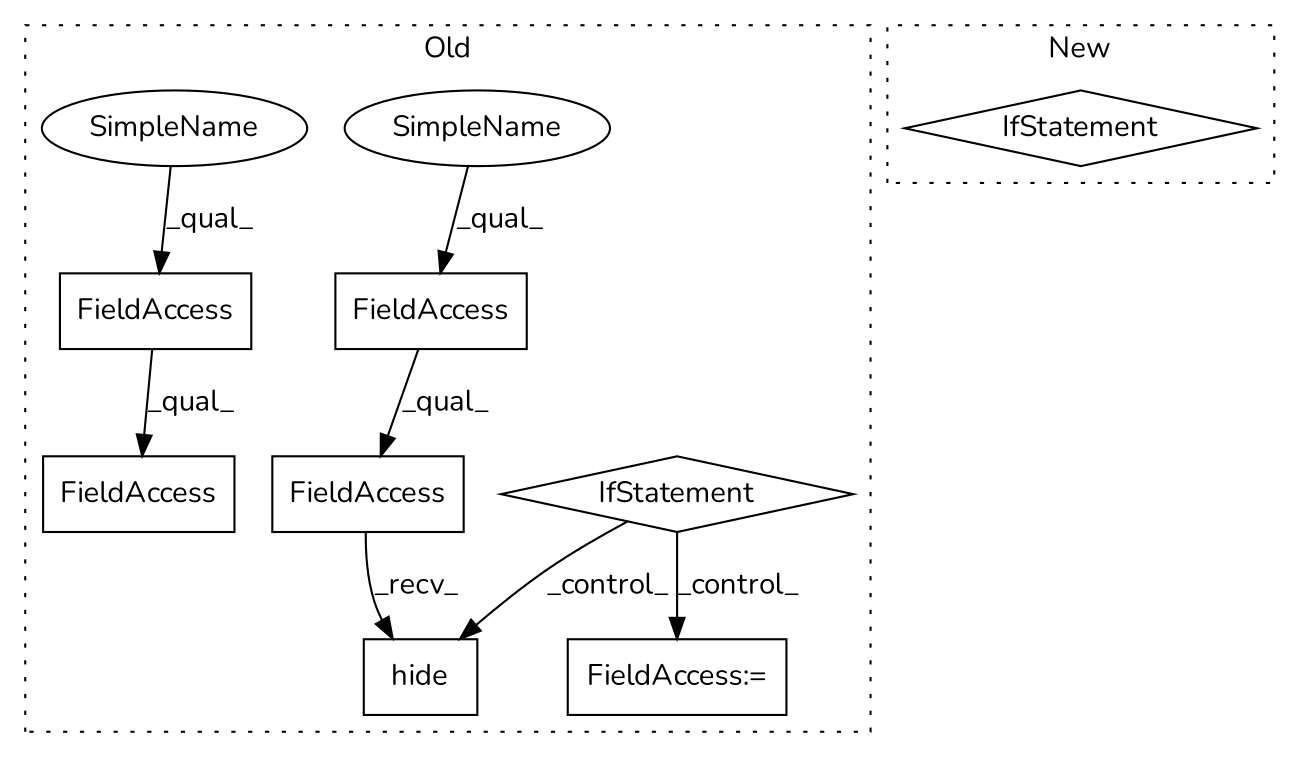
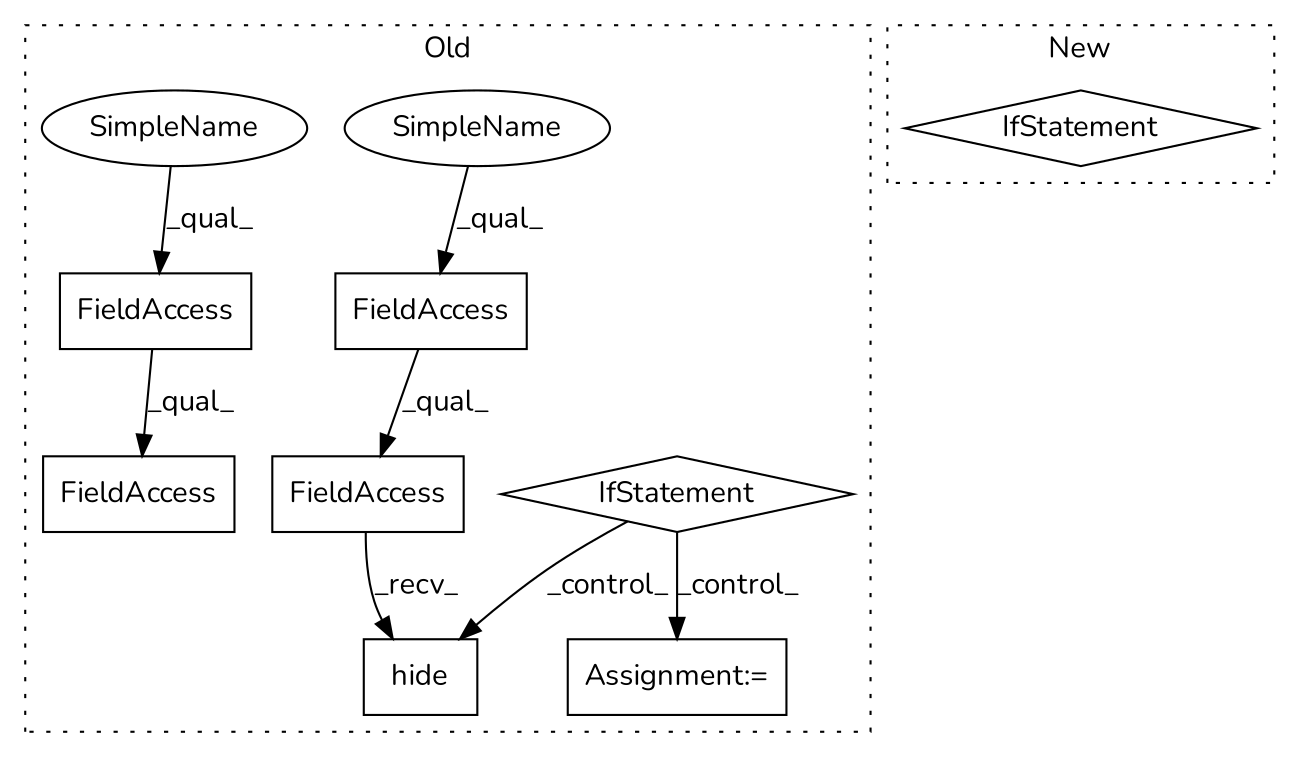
(677, 677) -> (677, 677)
